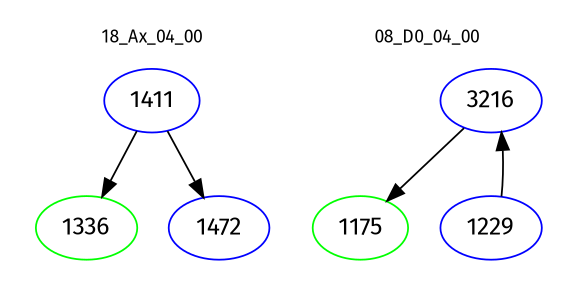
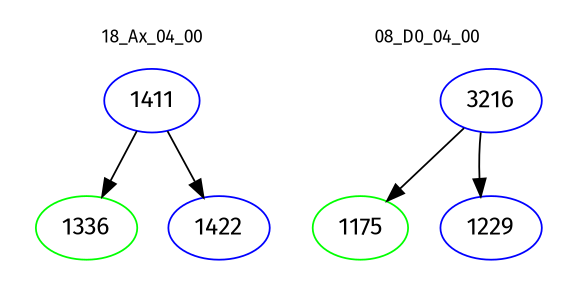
(503, 173) -> (479, 155)
(219, 228) -> (219, 228)
